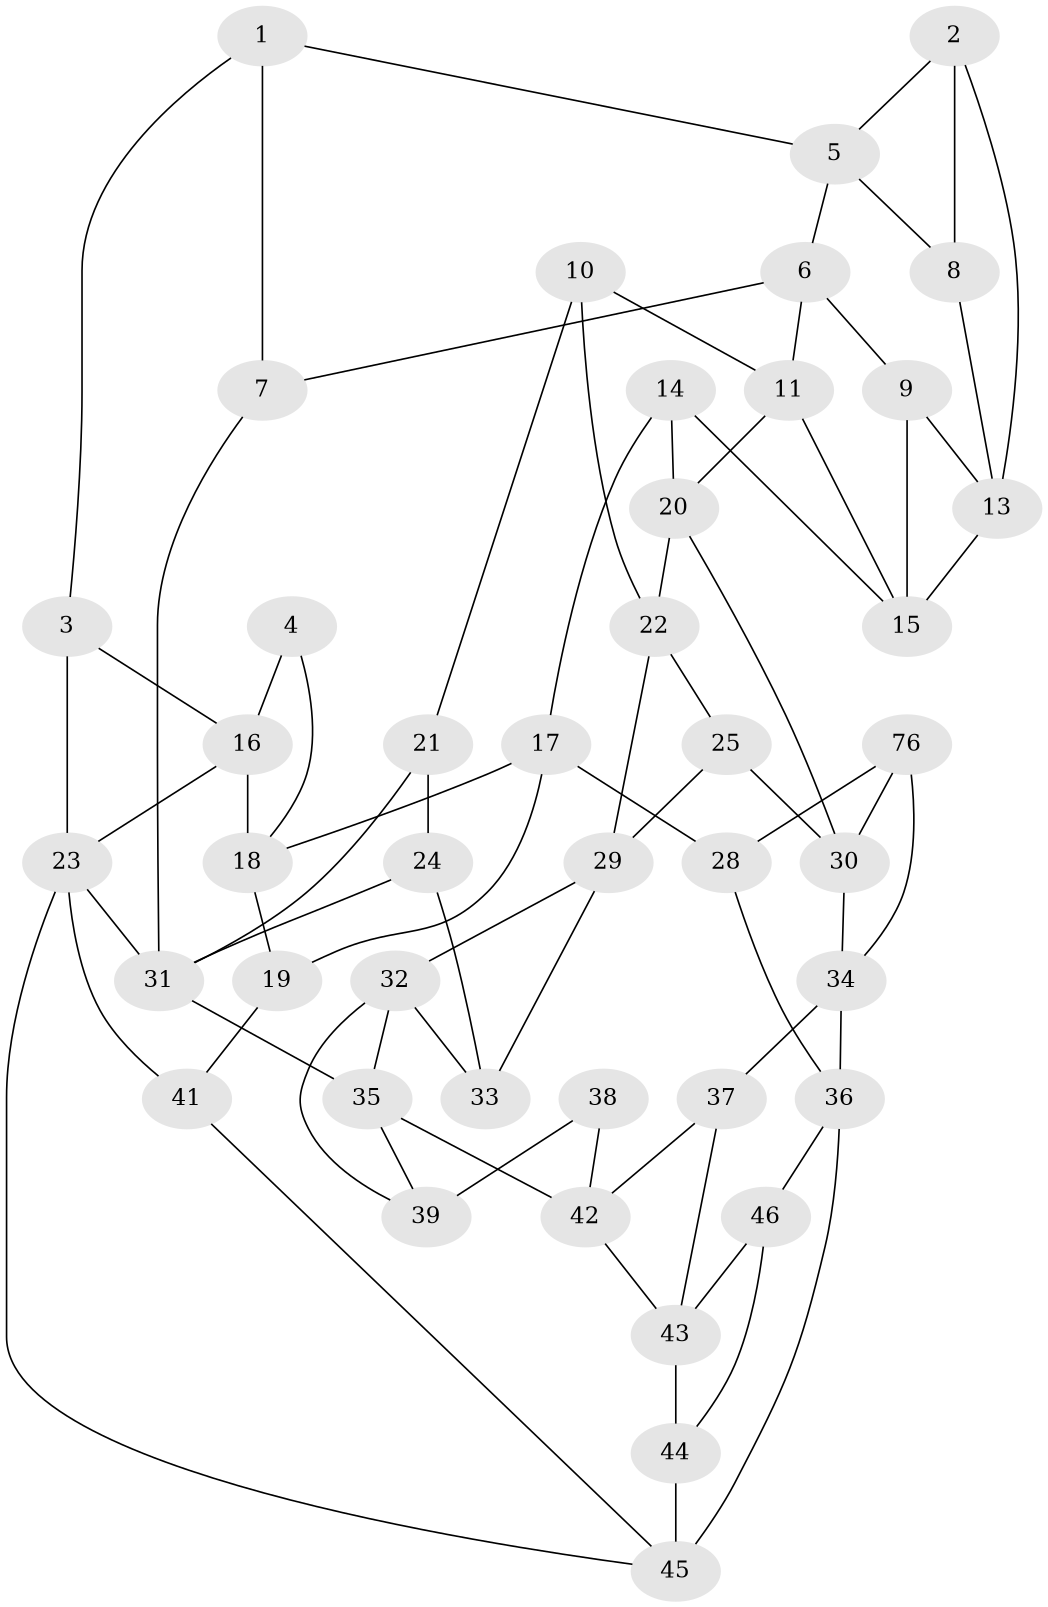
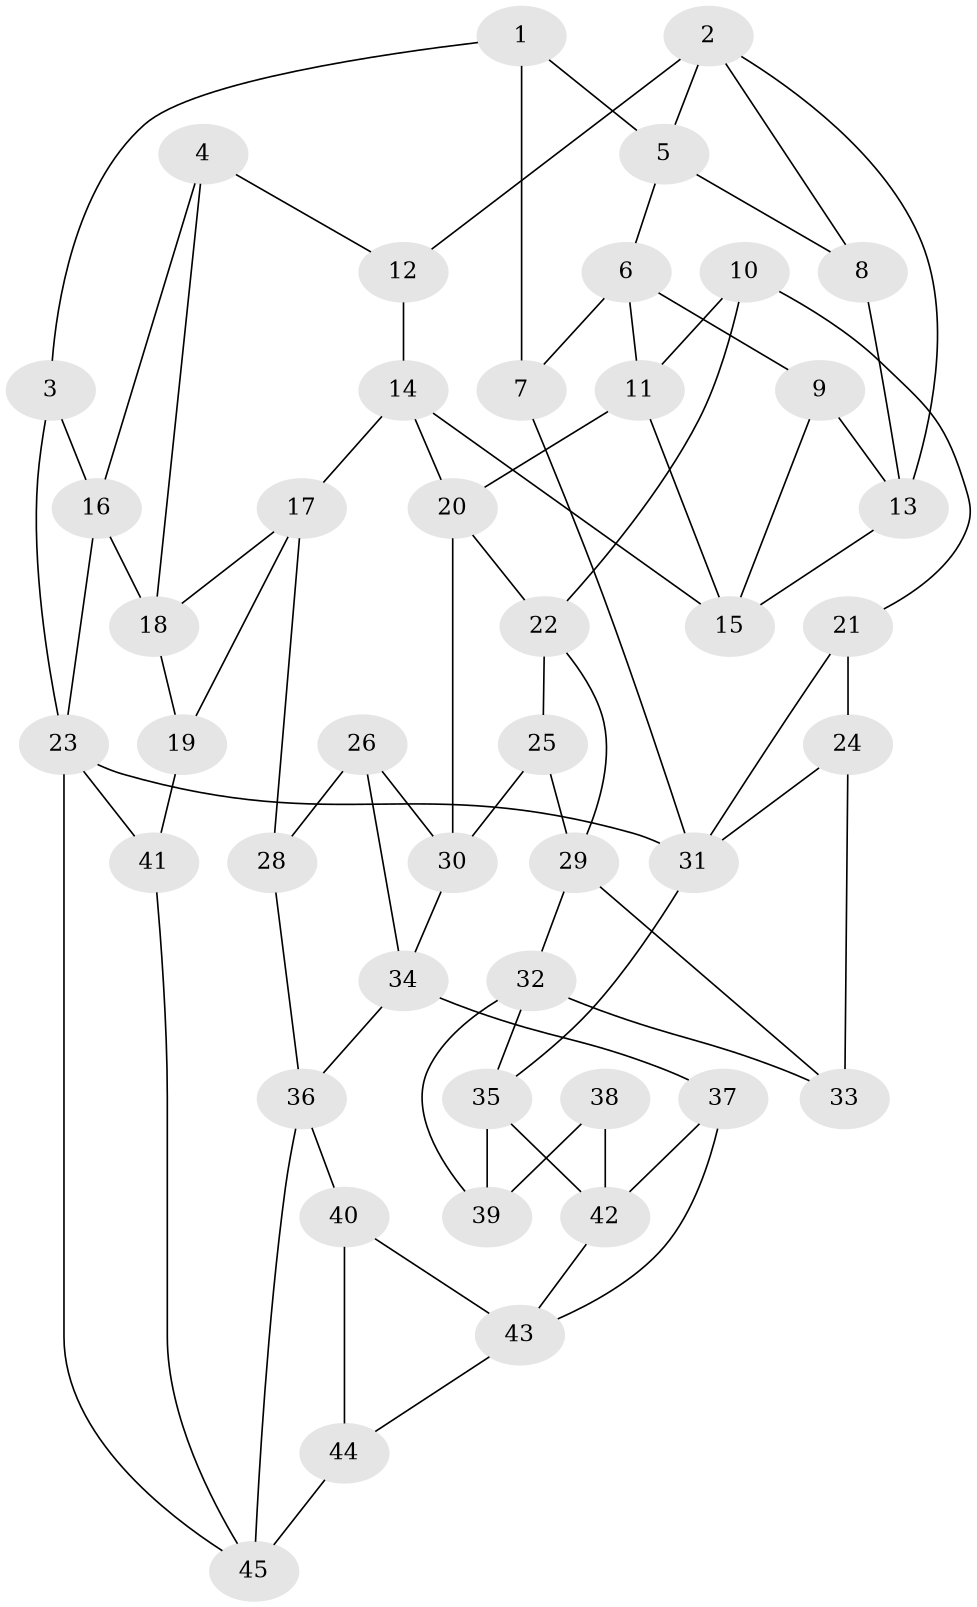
none -> (404, 272)
(907, 745) -> (363, 745)
(766, 1217) -> (344, 1217)
